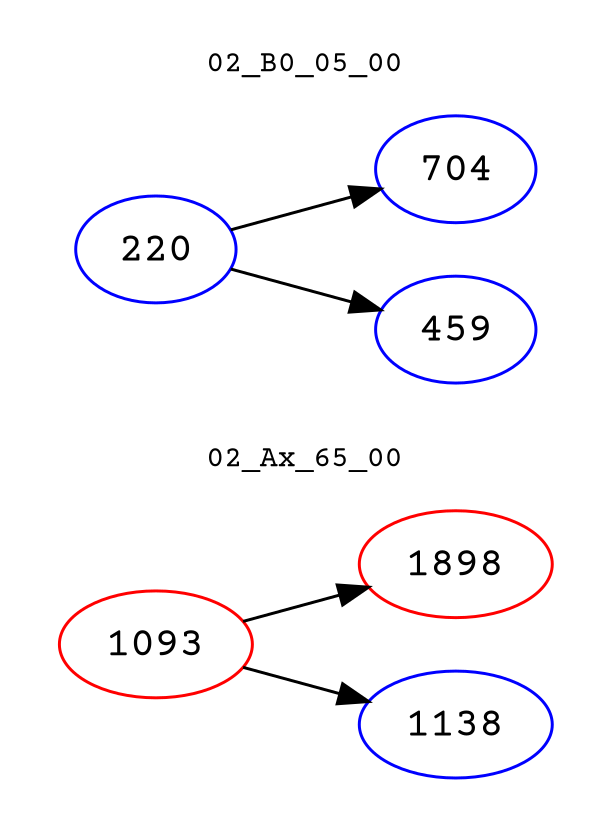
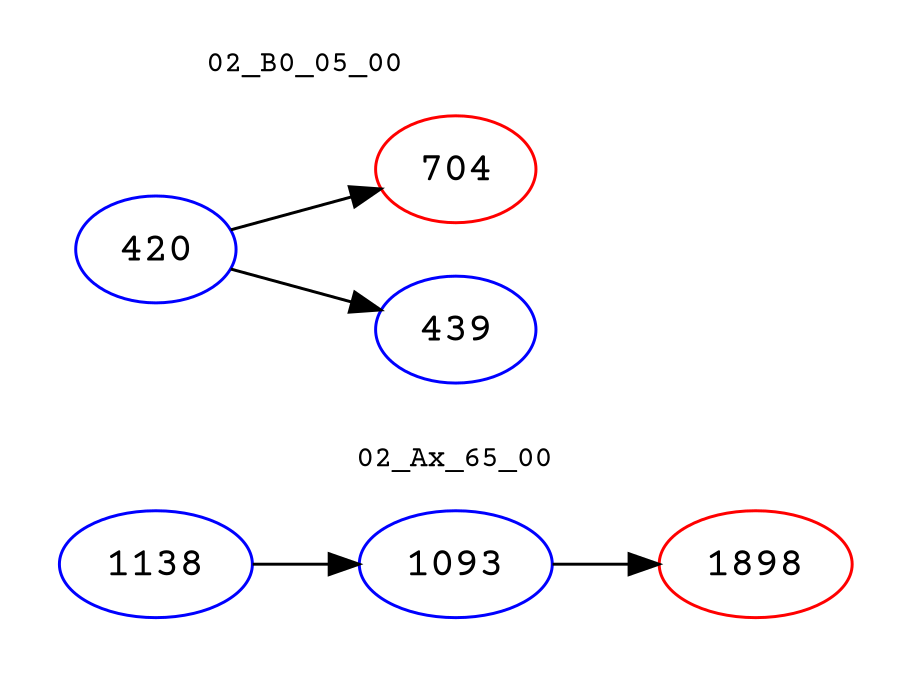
(456, 169) -> (456, 169)
(156, 249) -> (156, 249)
(456, 330) -> (456, 330)
(156, 644) -> (456, 564)
(291, 681) -> (291, 564)
